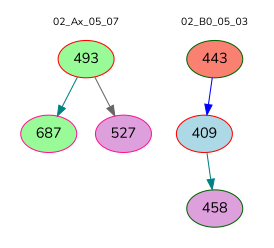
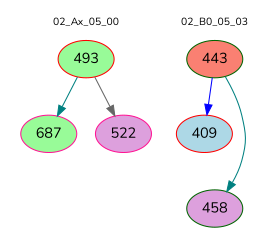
(86, 22) -> (86, 22)
(123, 134) -> (123, 134)
(209, 166) -> (245, 129)
